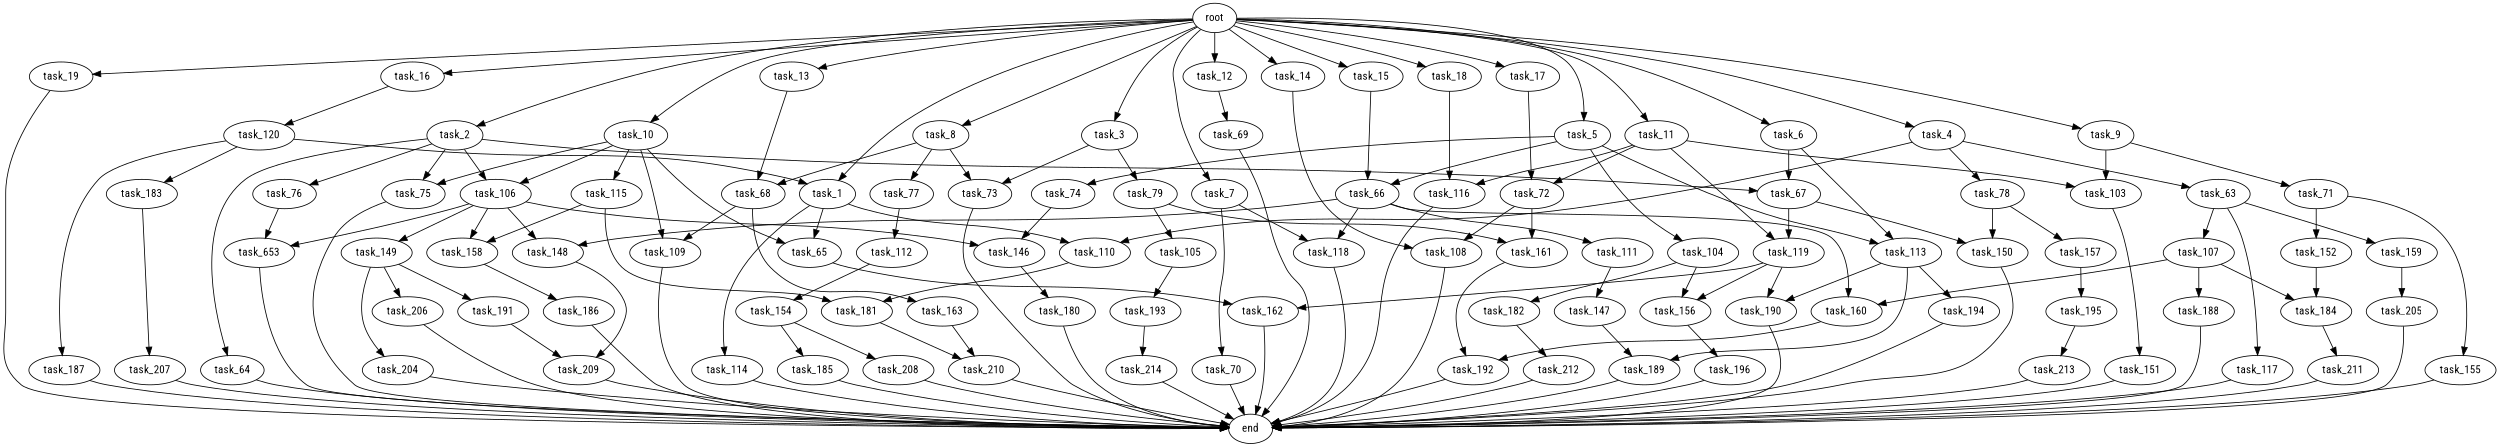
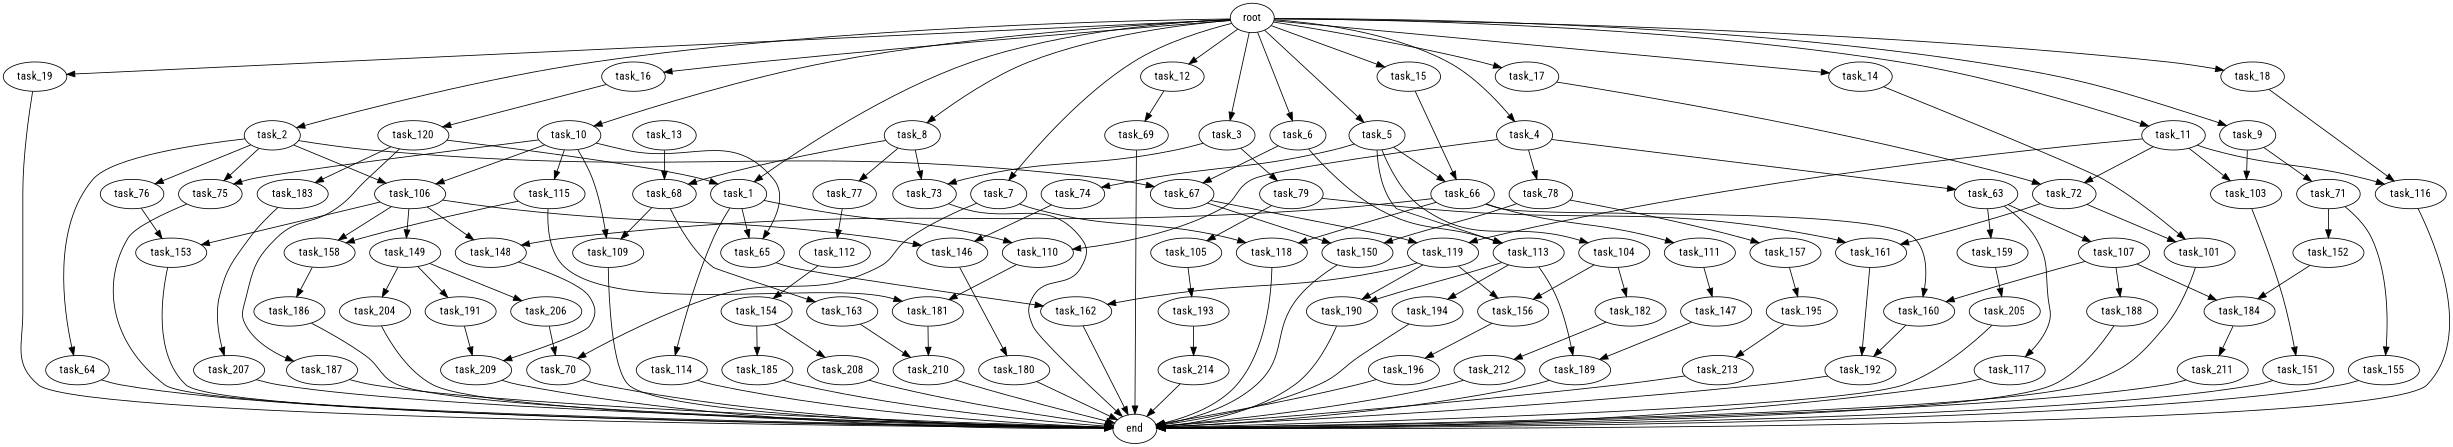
(1009, 38) -> none
(259, 253) -> (171, 253)
(1446, 253) -> (2200, 253)
(691, 409) -> (551, 337)
